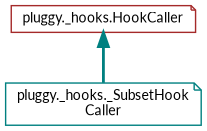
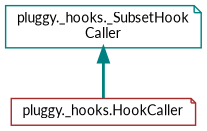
(103, 65) -> (103, 80)
